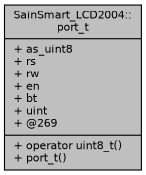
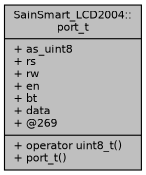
(31, 111) -> (33, 111)
